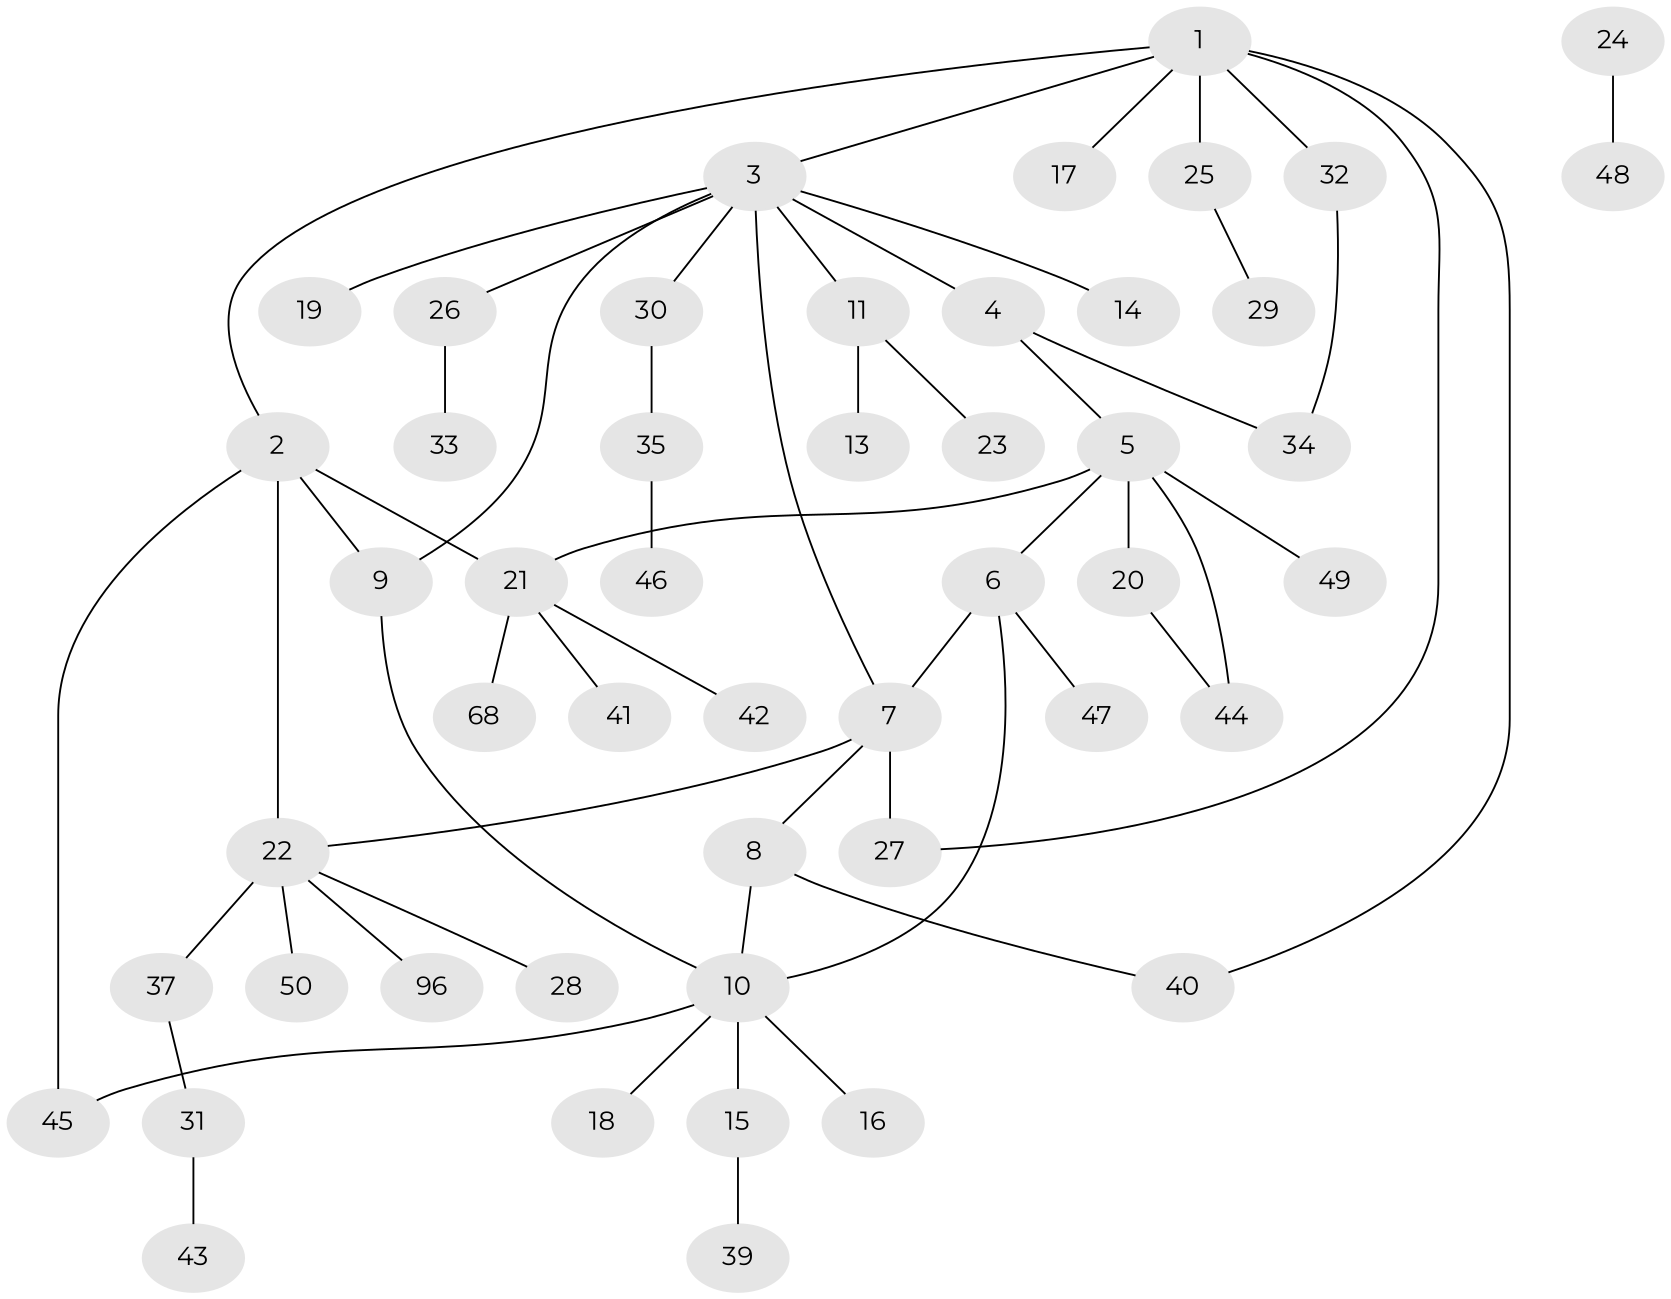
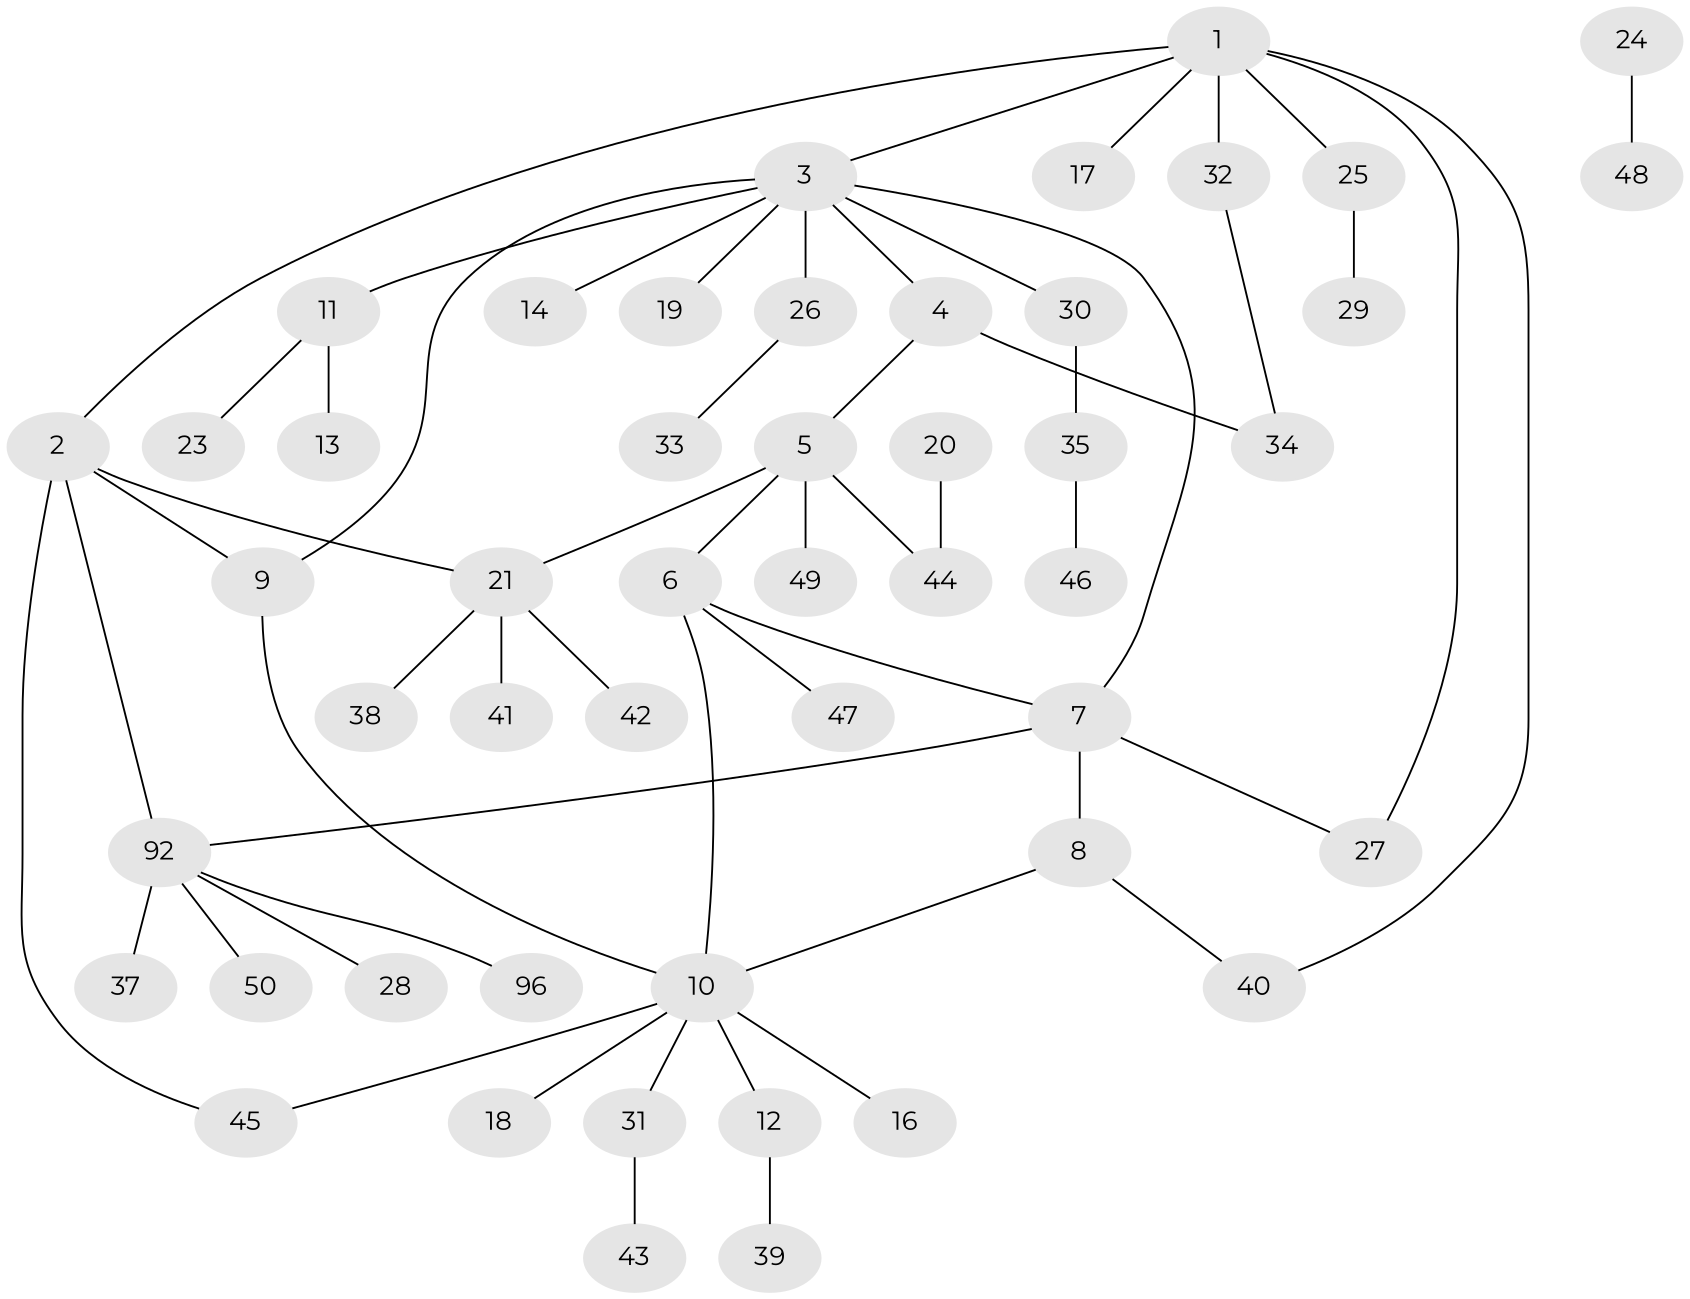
(1129, 515) -> none
(484, 717) -> (366, 717)
(278, 853) -> (160, 853)
(177, 1055) -> (668, 1055)
(738, 1123) -> (770, 1123)
